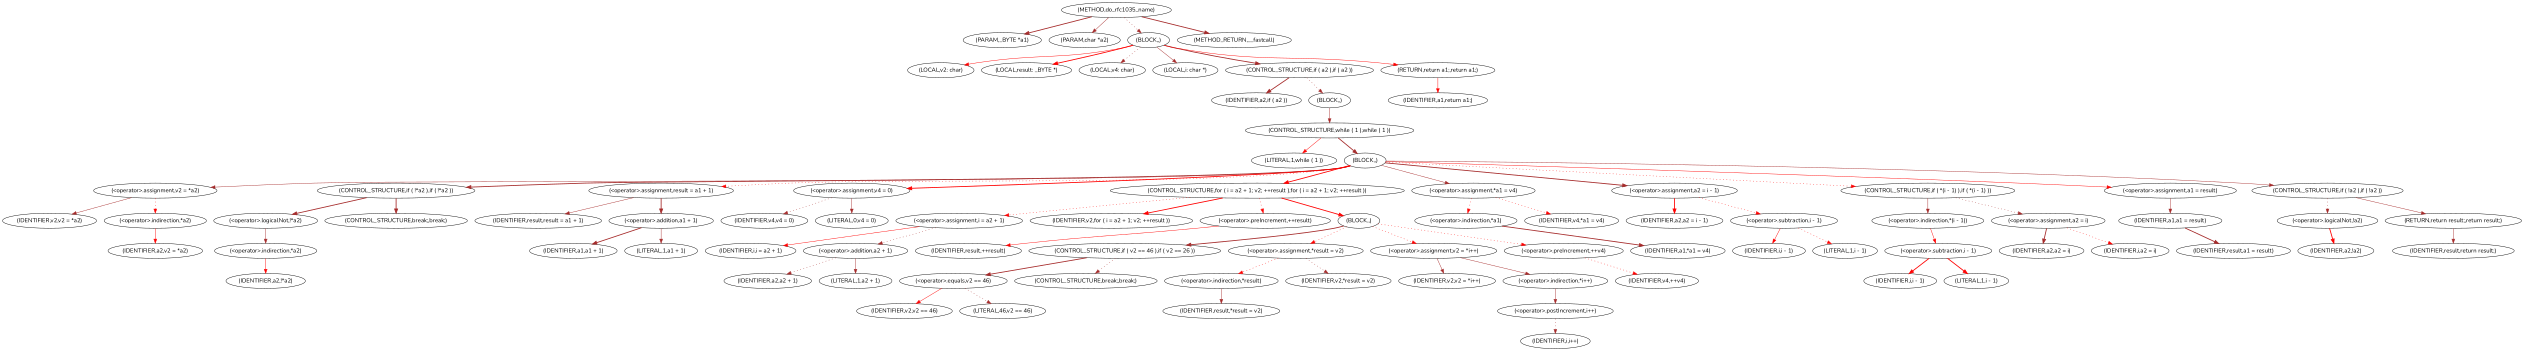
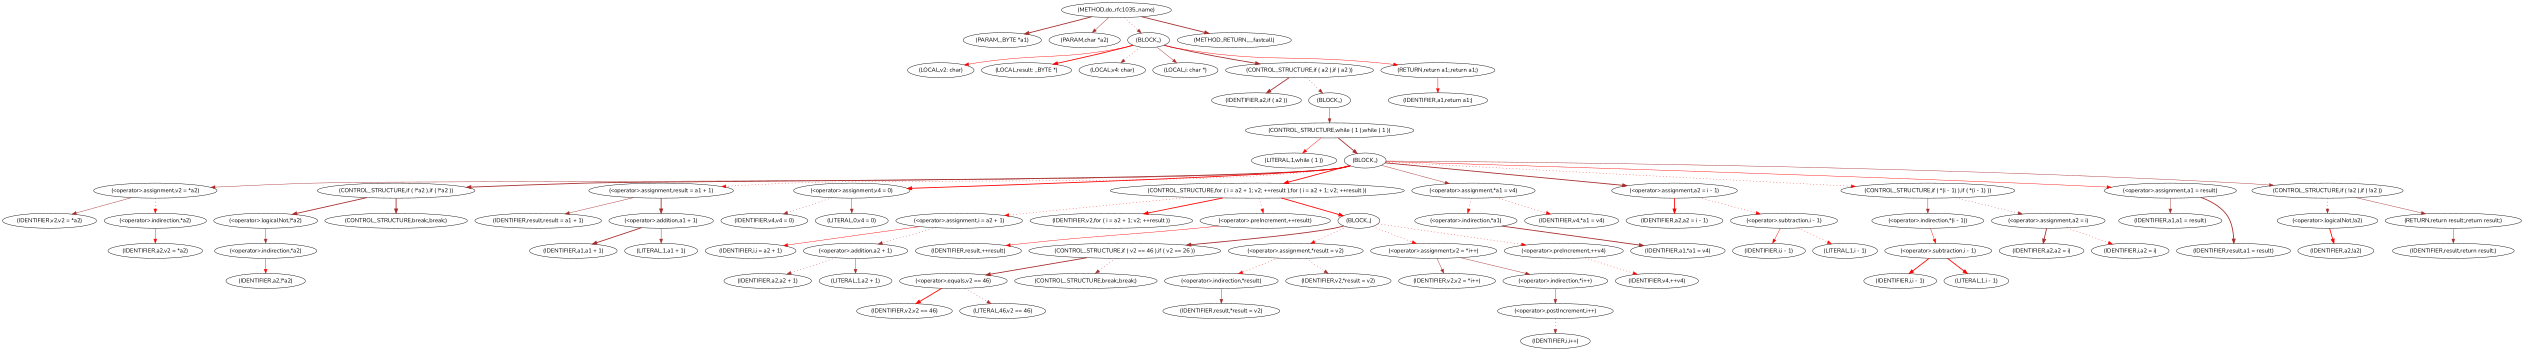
(2200, 235) -> (2225, 212)
(931, 295) -> (931, 295)
